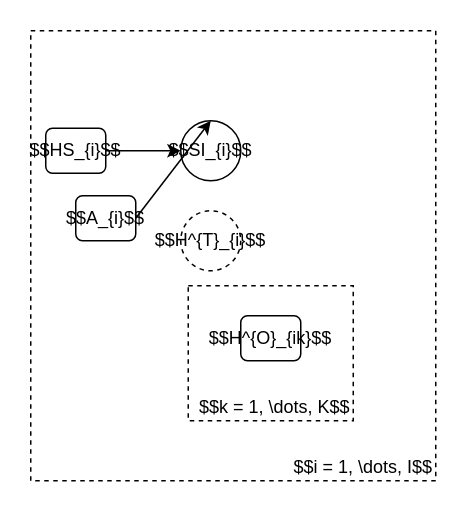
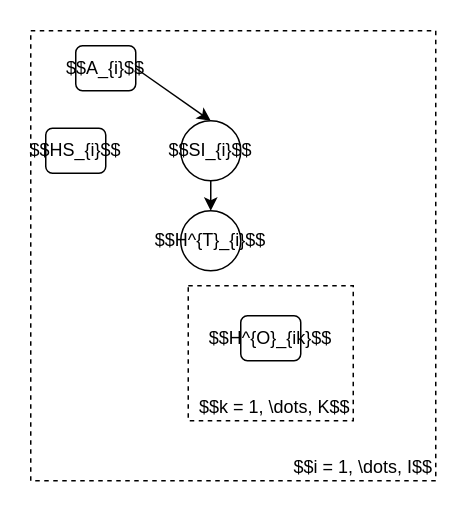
(138, 151) -> none
none -> (211, 191)
(106, 218) -> (106, 68)
(211, 241) -> (211, 241)
